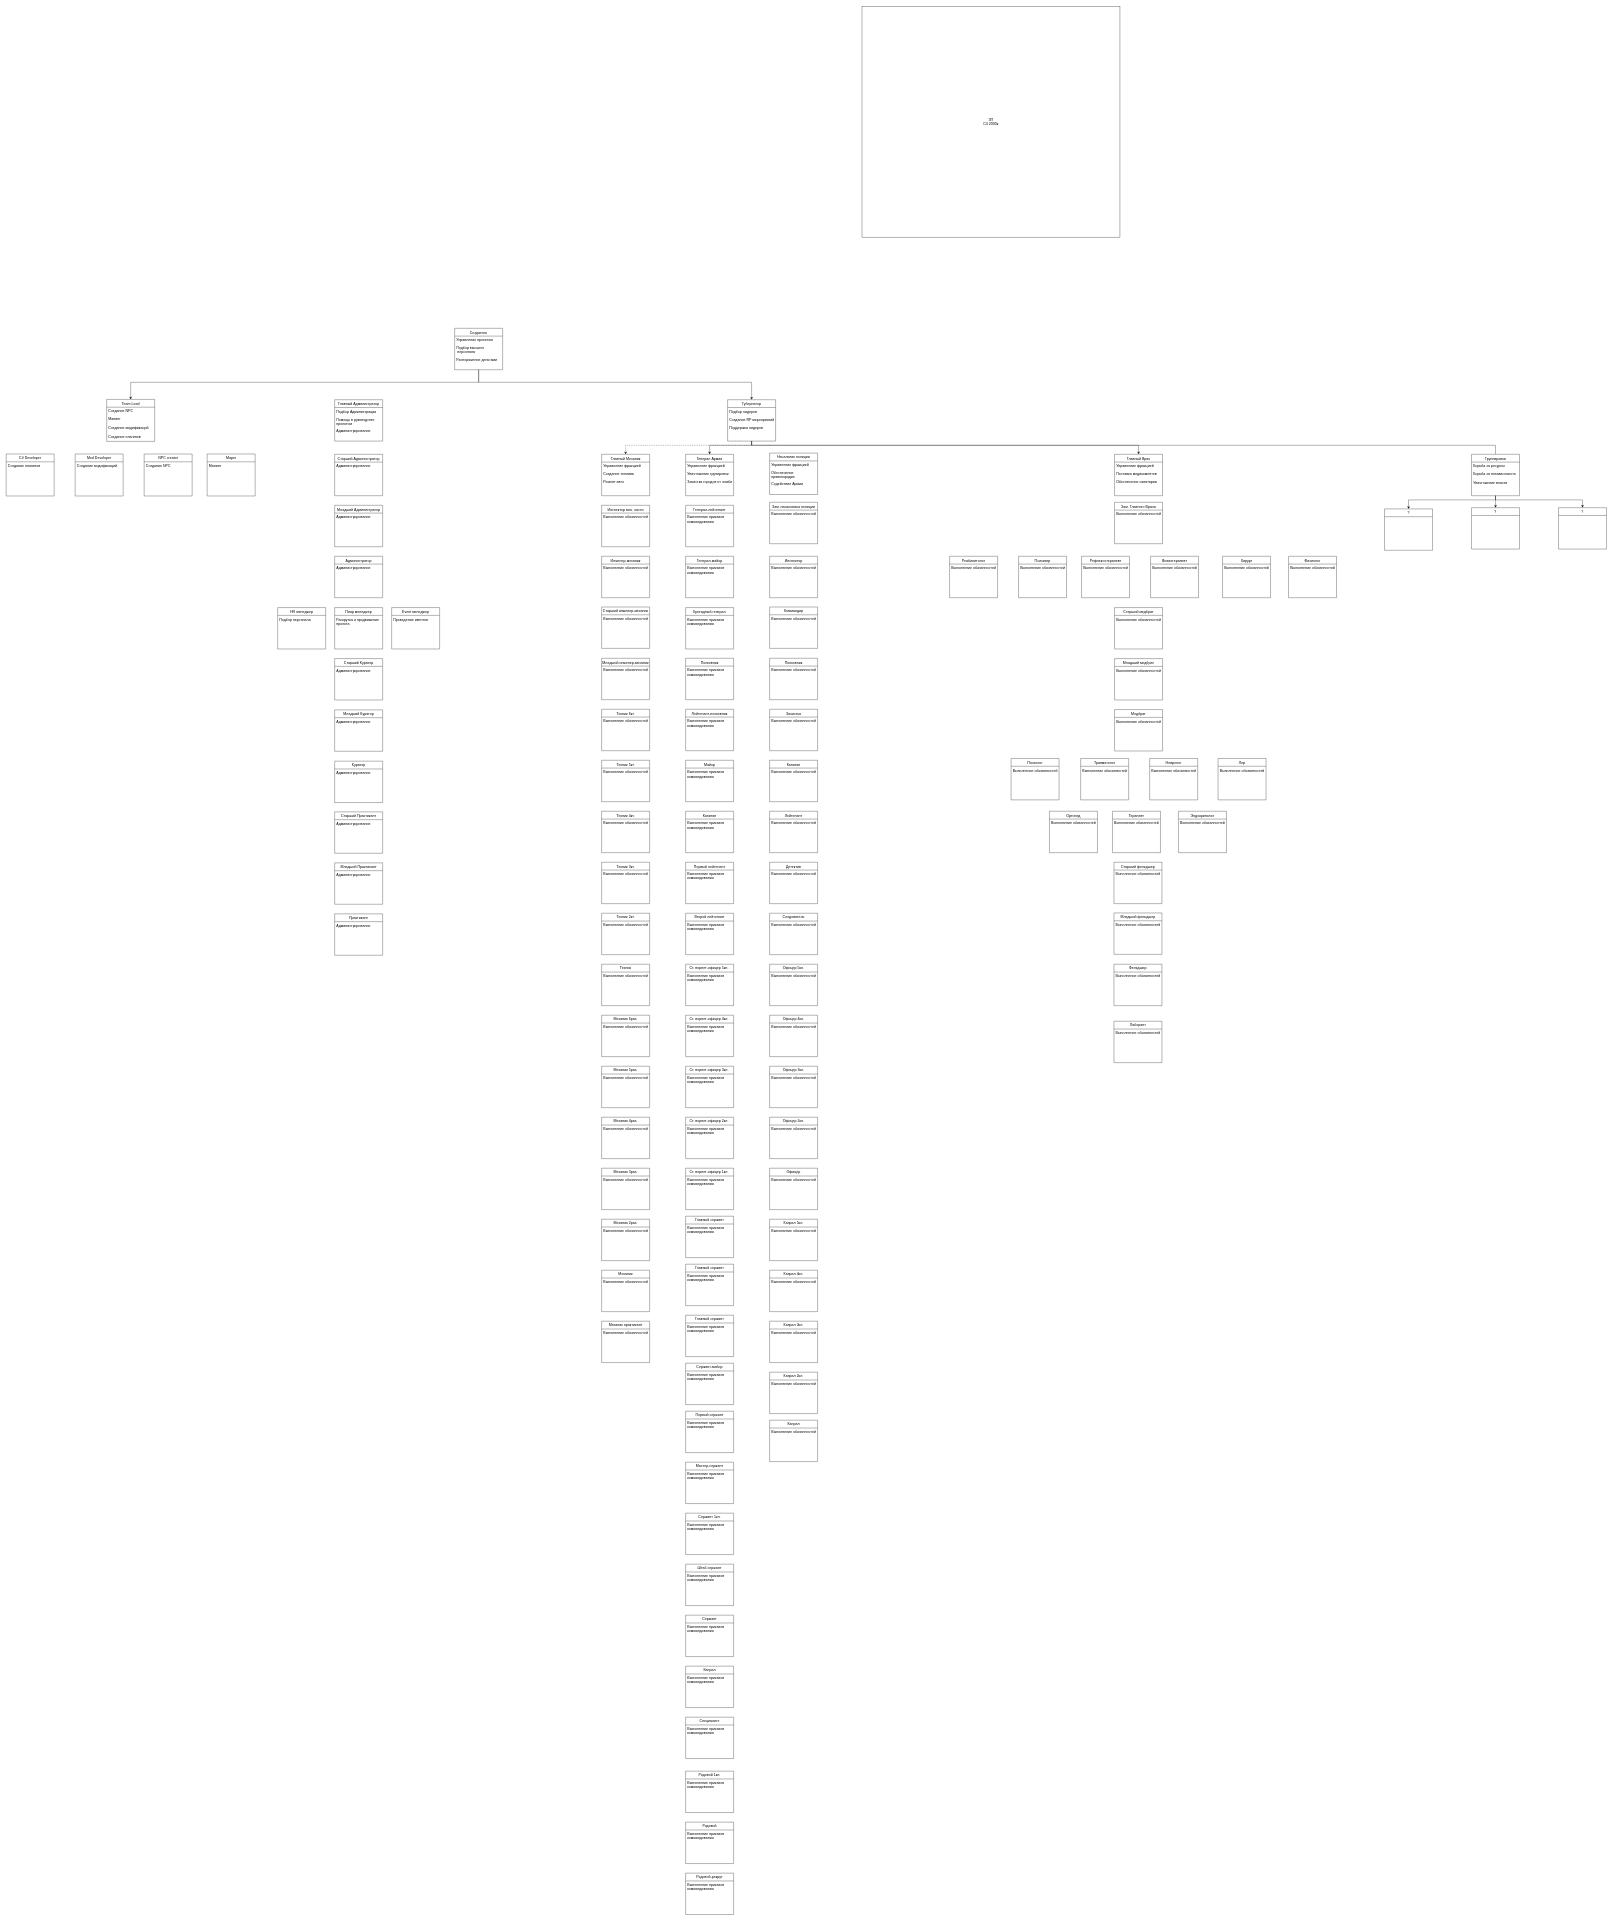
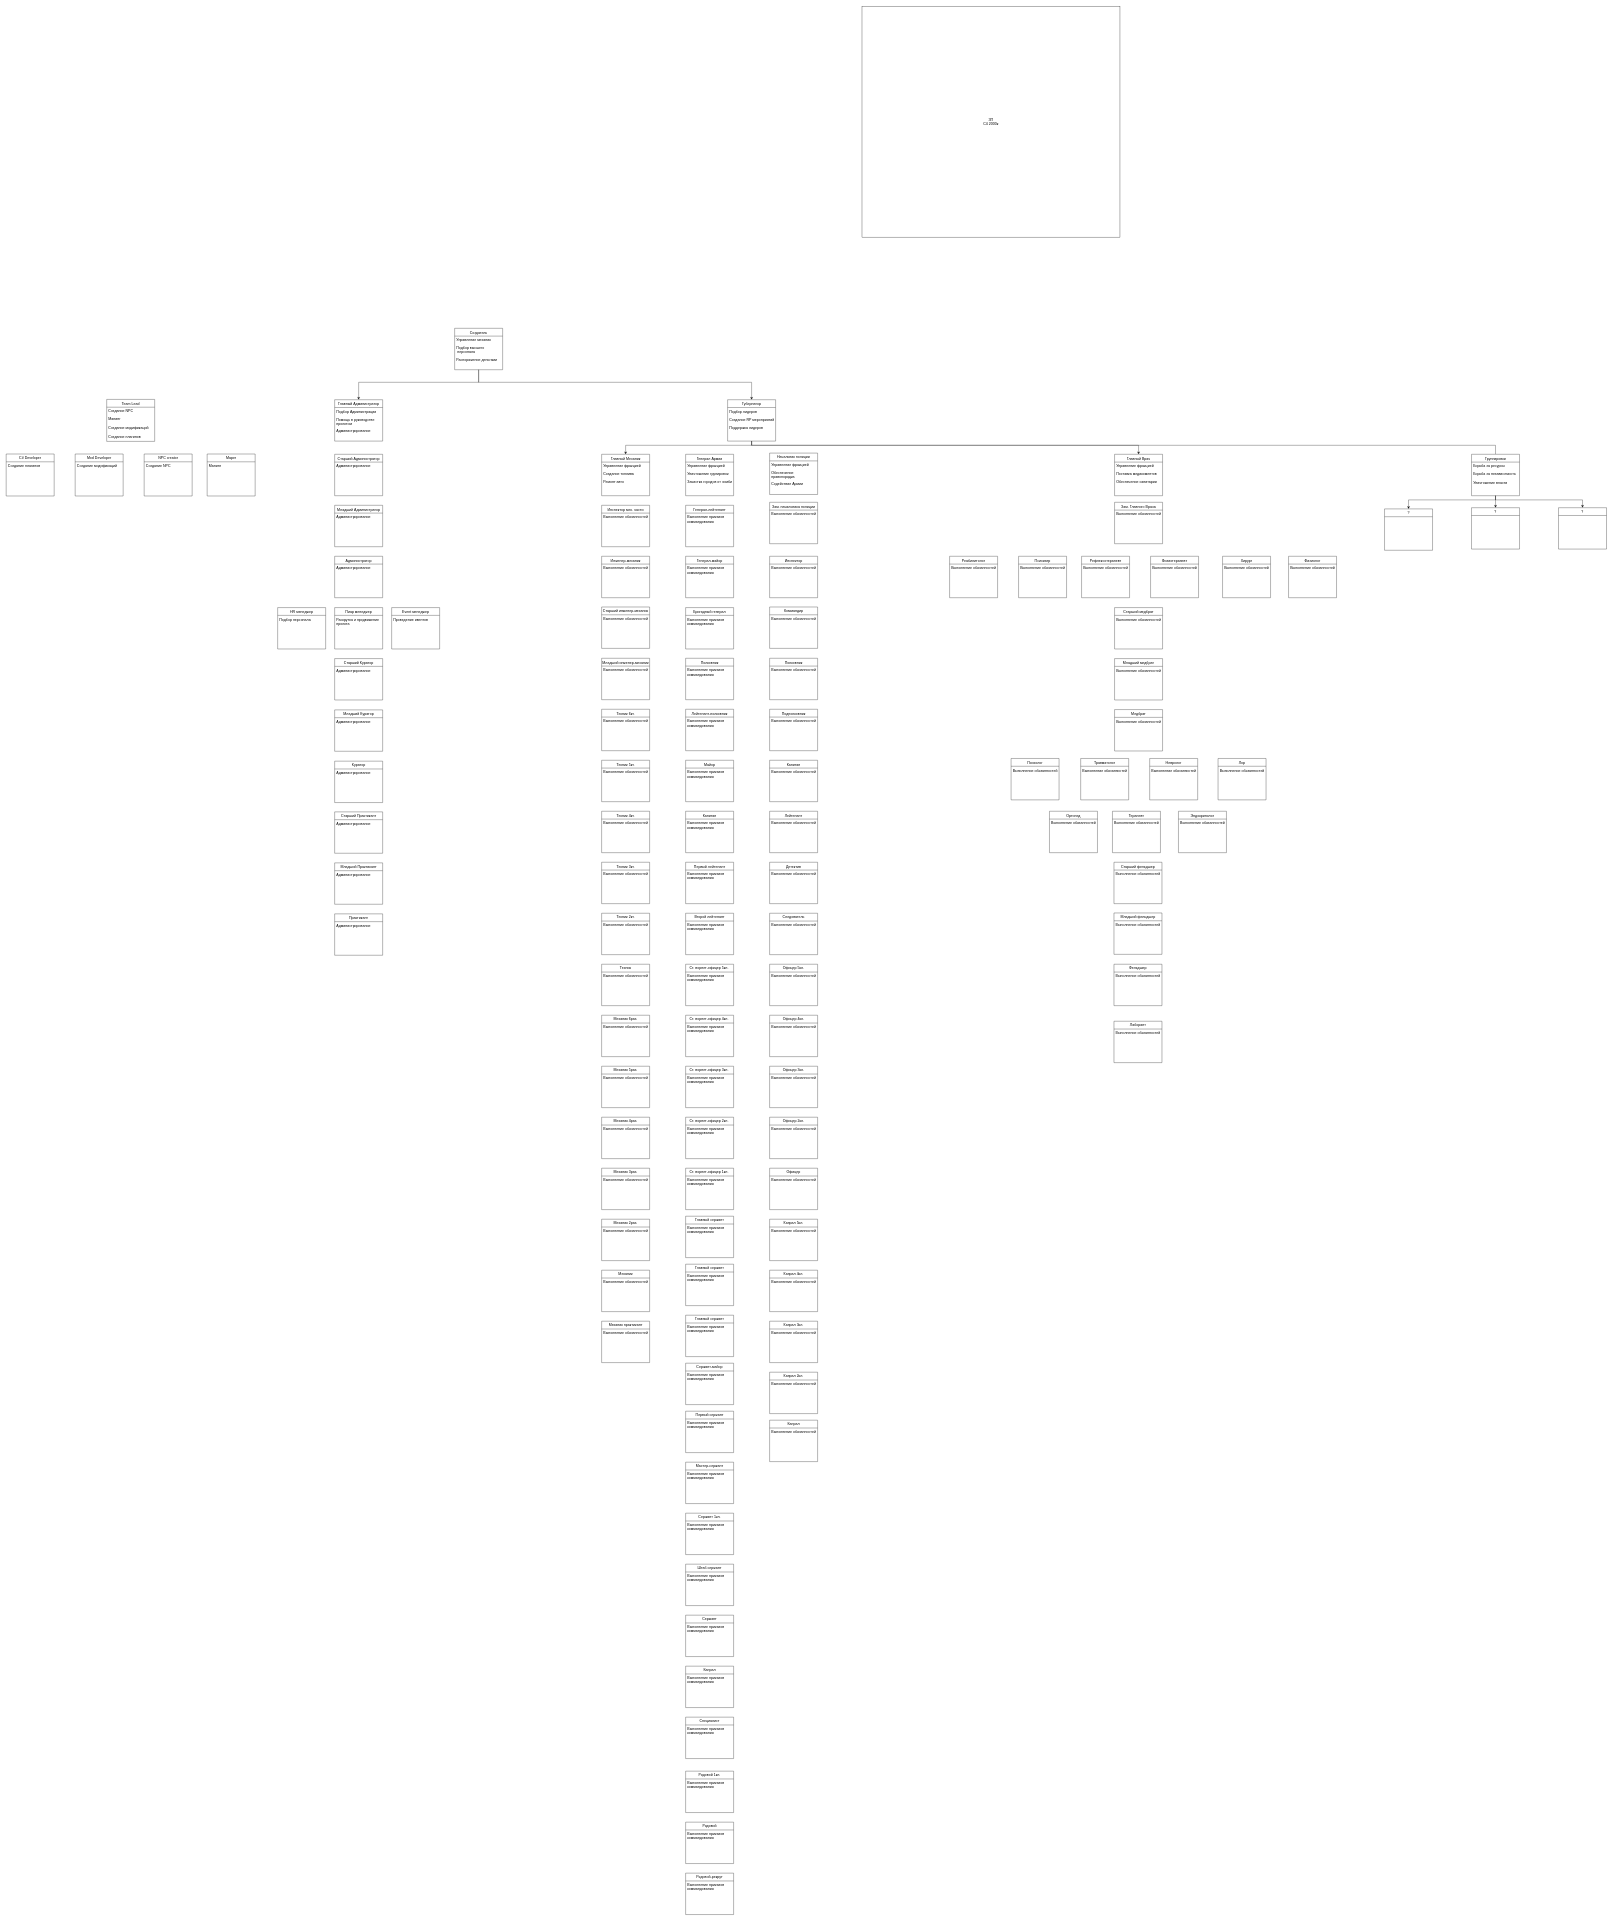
(475, 340) -> (474, 340)
(131, 396) -> none
none -> (359, 396)
(663, 445) -> (663, 445)
(710, 451) -> none
(794, 713) -> (794, 713)
